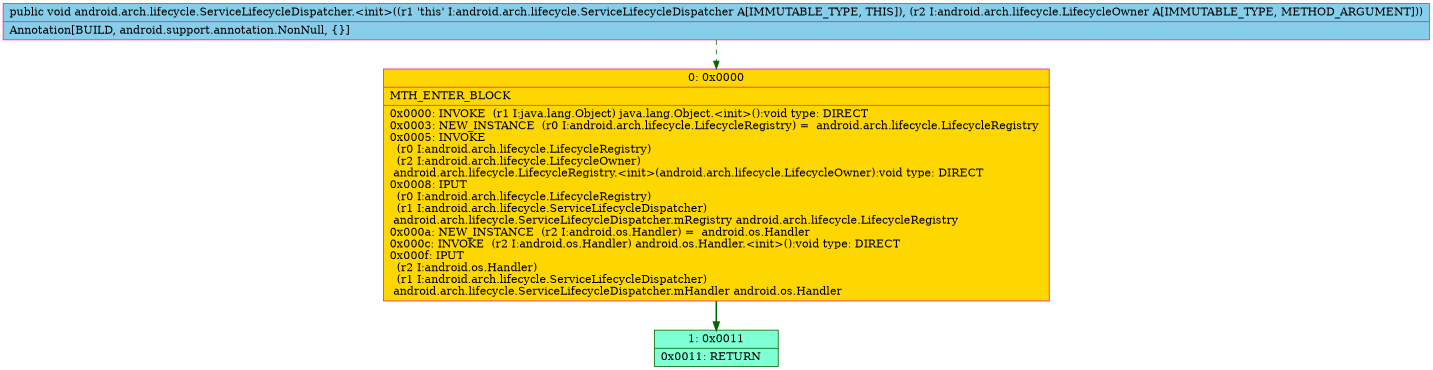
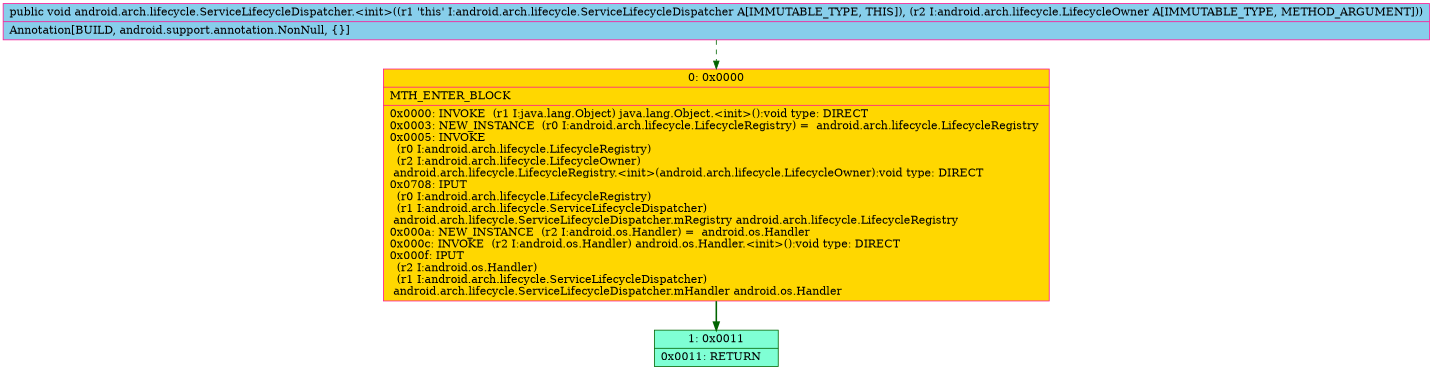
(432, 185) -> (432, 185)
